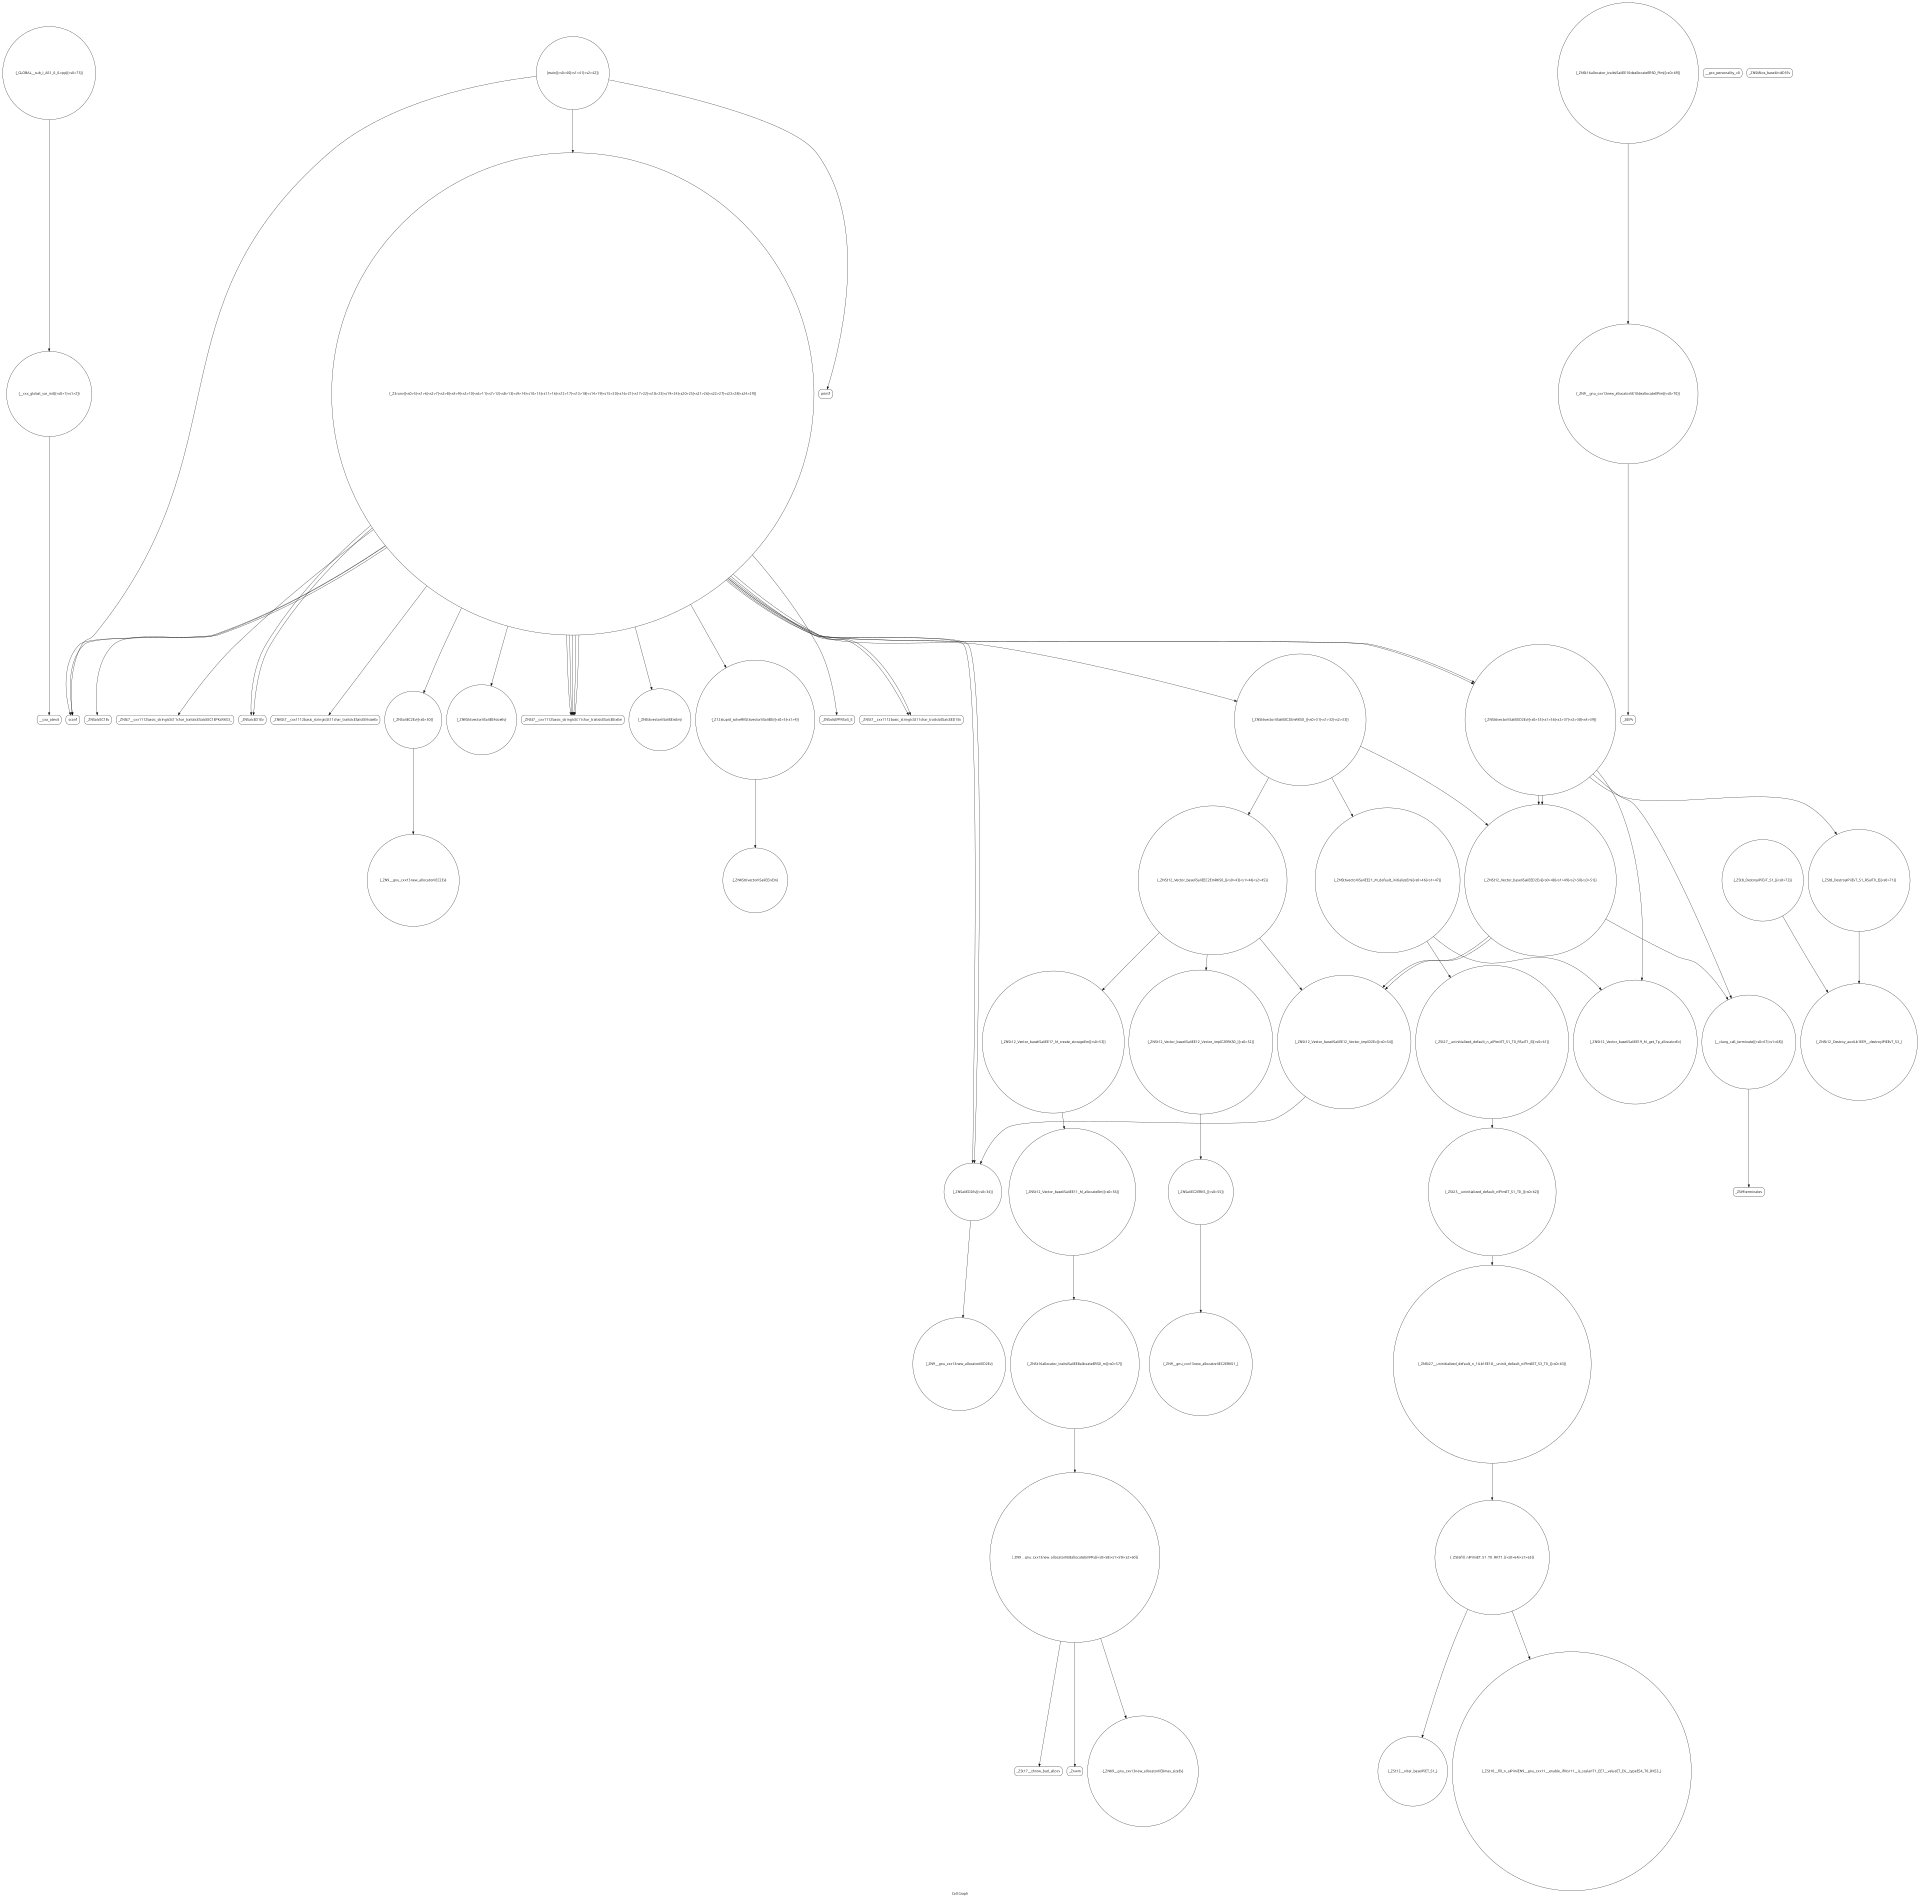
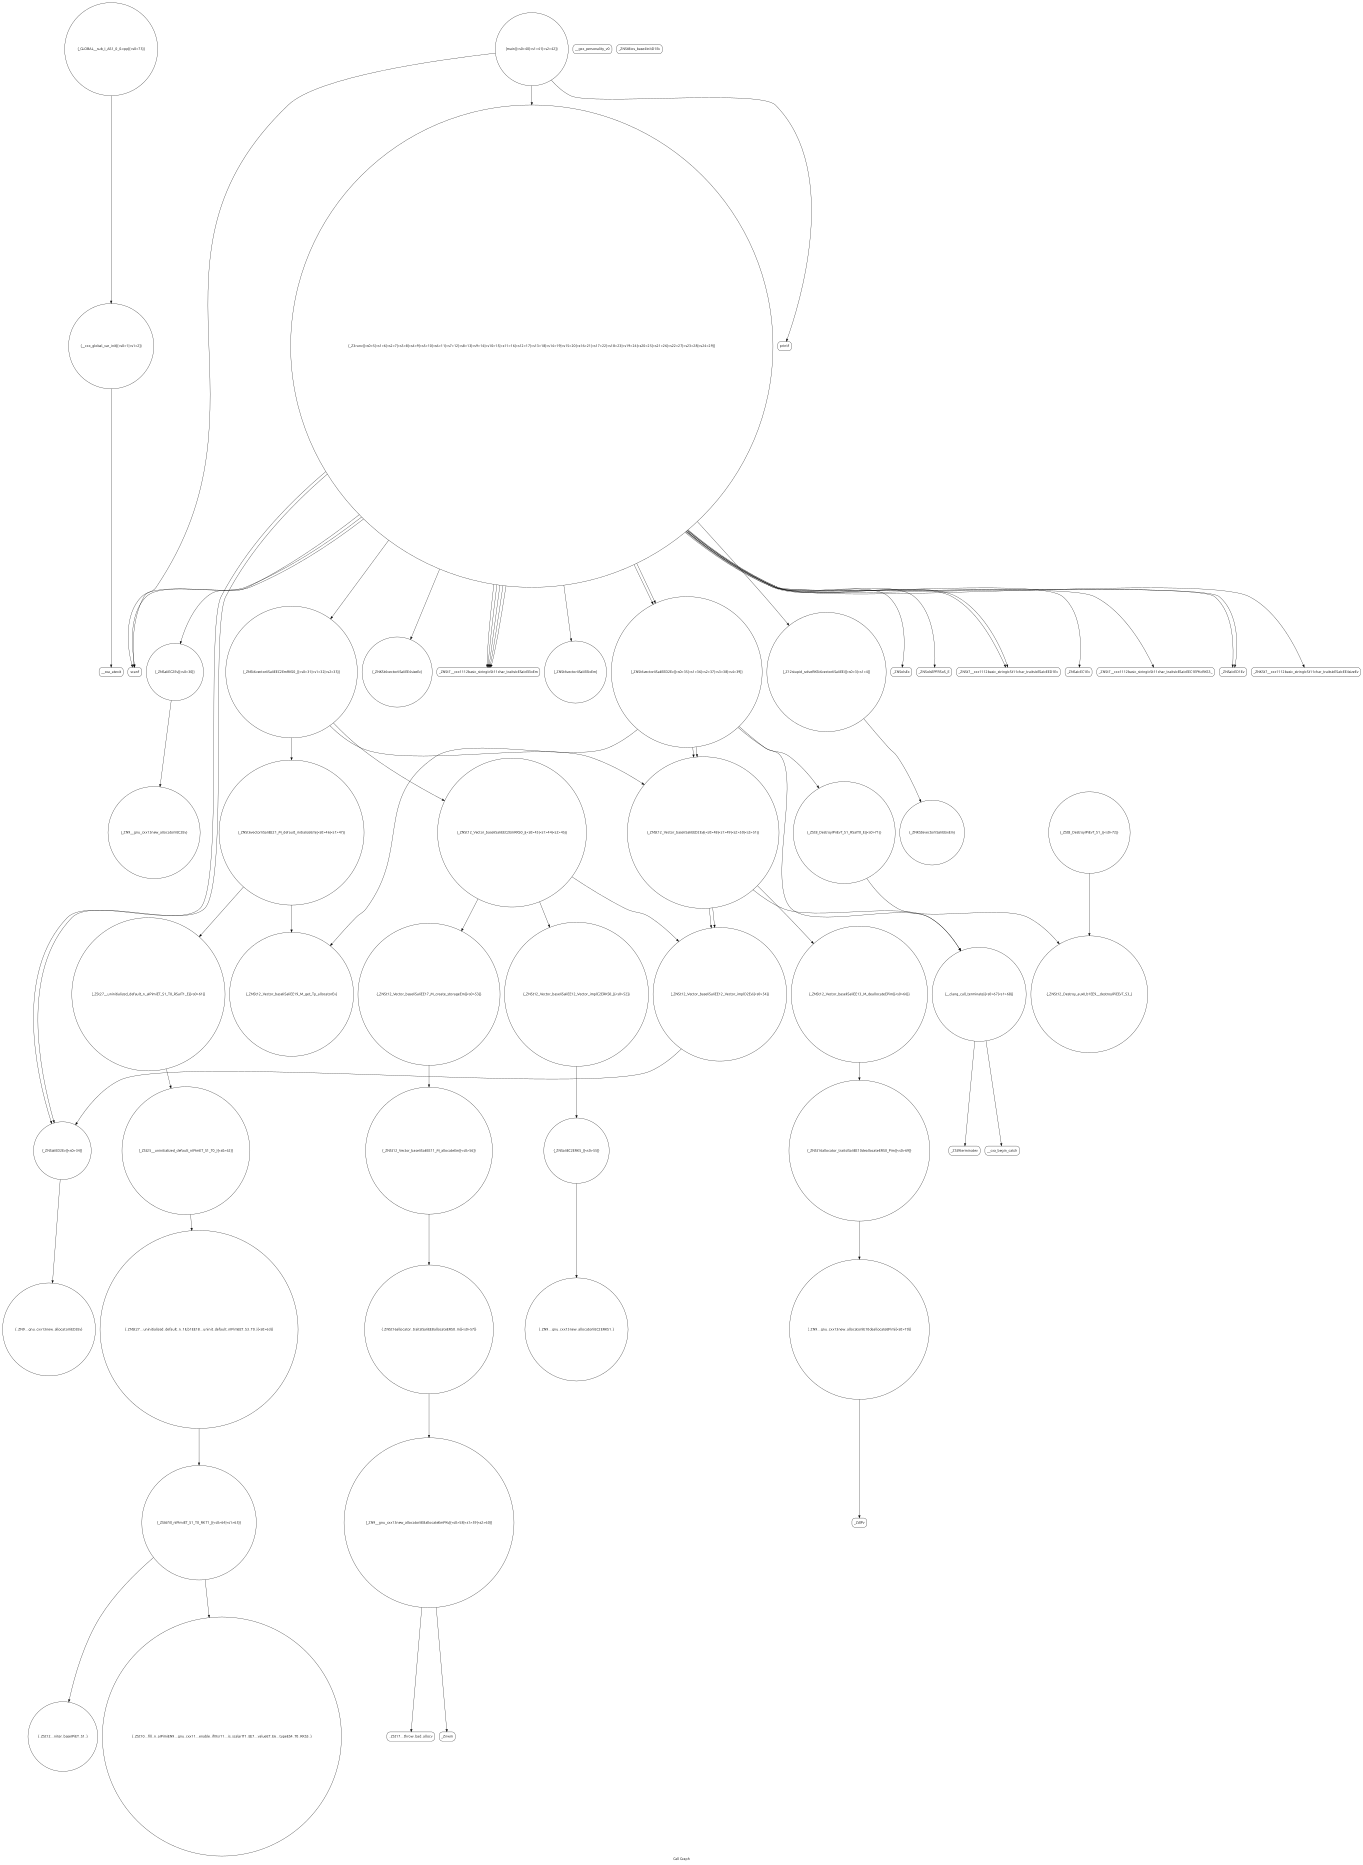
none -> (901, 672)
none -> (859, 994)
none -> (1002, 1151)
(1143, 1771) -> none
